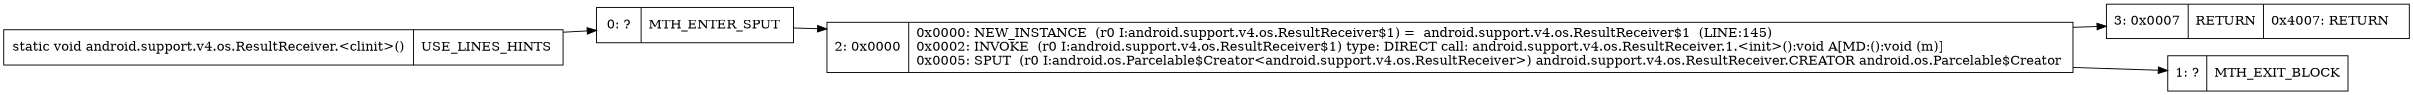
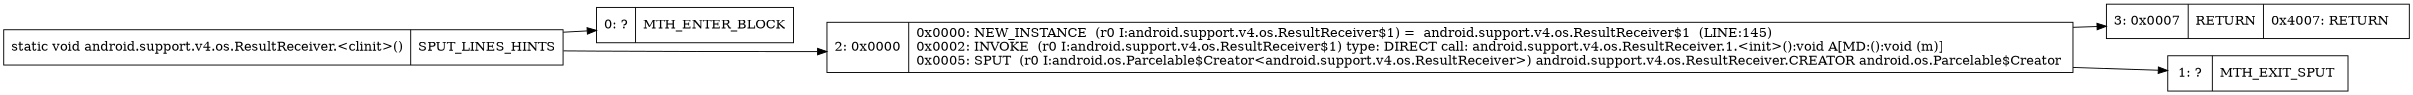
(715, 25) -> (715, 25)
(806, 28) -> (690, 51)
(486, 47) -> (487, 47)
(2277, 73) -> (2277, 73)
